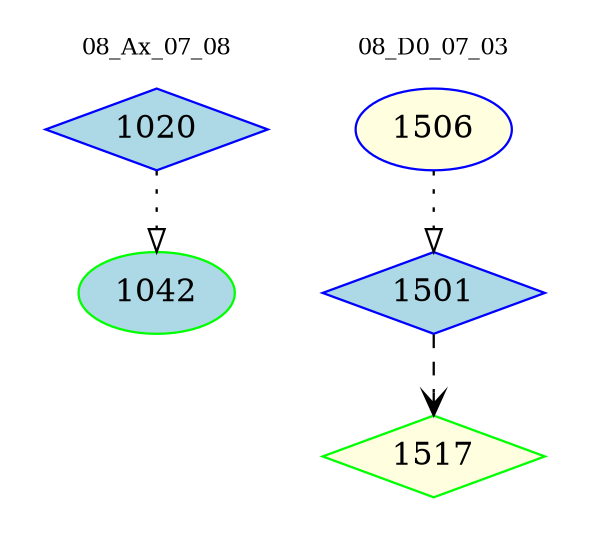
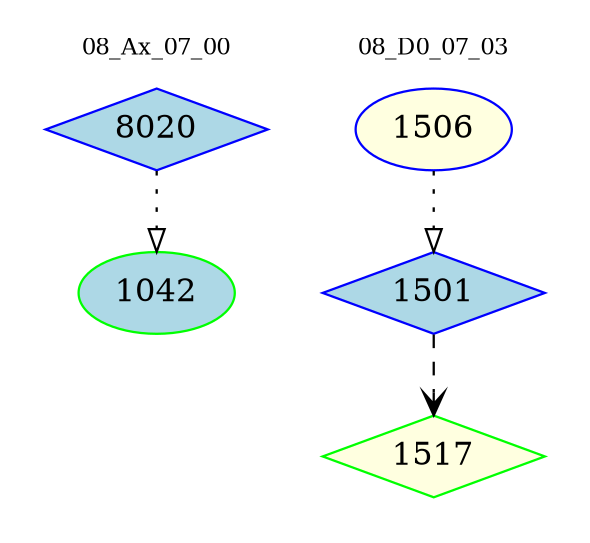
(157, 49) -> (157, 49)
(157, 129) -> (157, 129)
